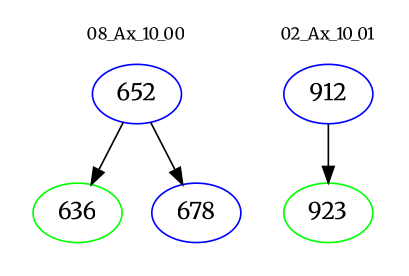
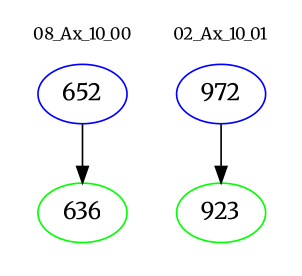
(328, 94) -> (221, 94)
(196, 213) -> none
